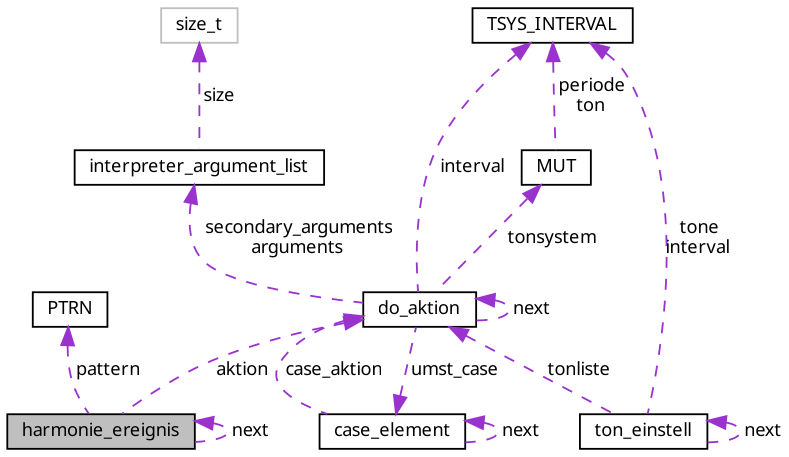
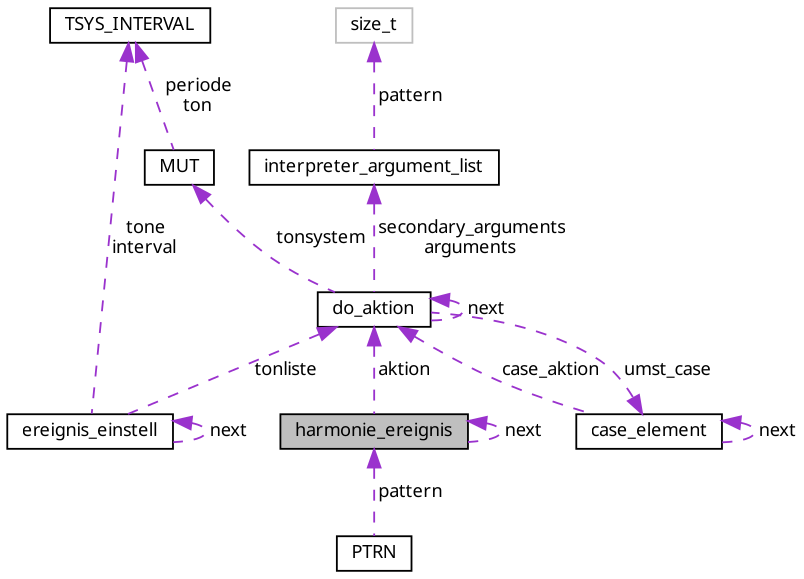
(218, 97) -> (409, 97)
(432, 159) -> none
(72, 381) -> (374, 502)
(644, 432) -> (90, 432)
